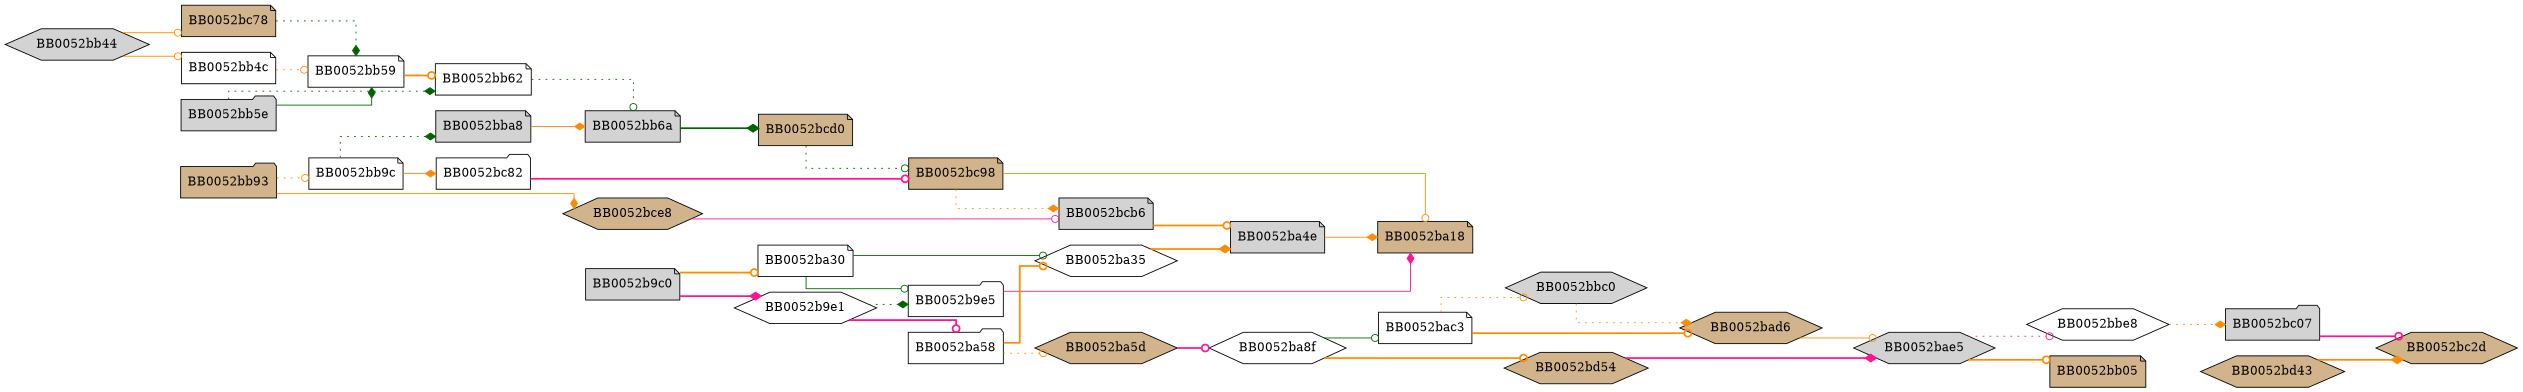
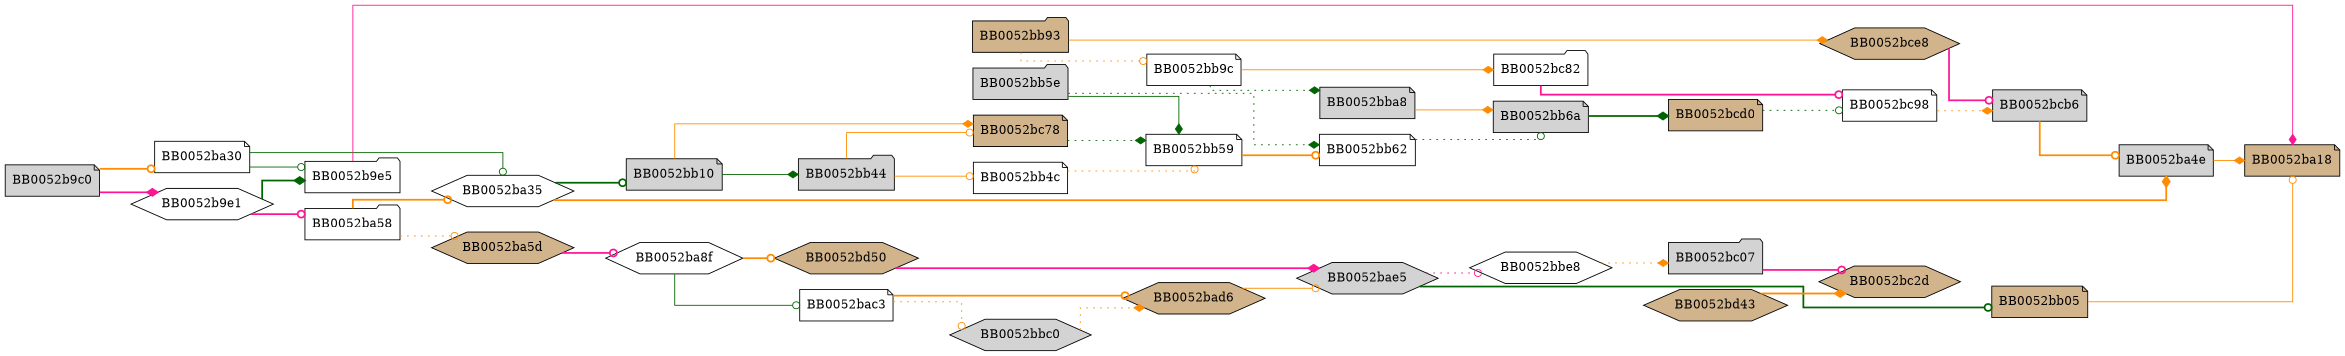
(77, 44) -> (846, 174)
none -> (674, 174)
(956, 174) -> (1890, 106)
(1235, 174) -> (2250, 302)
(871, 219) -> (1949, 93)
(883, 304) -> (269, 181)
(2006, 360) -> (1713, 287)
(1576, 368) -> (846, 258)
